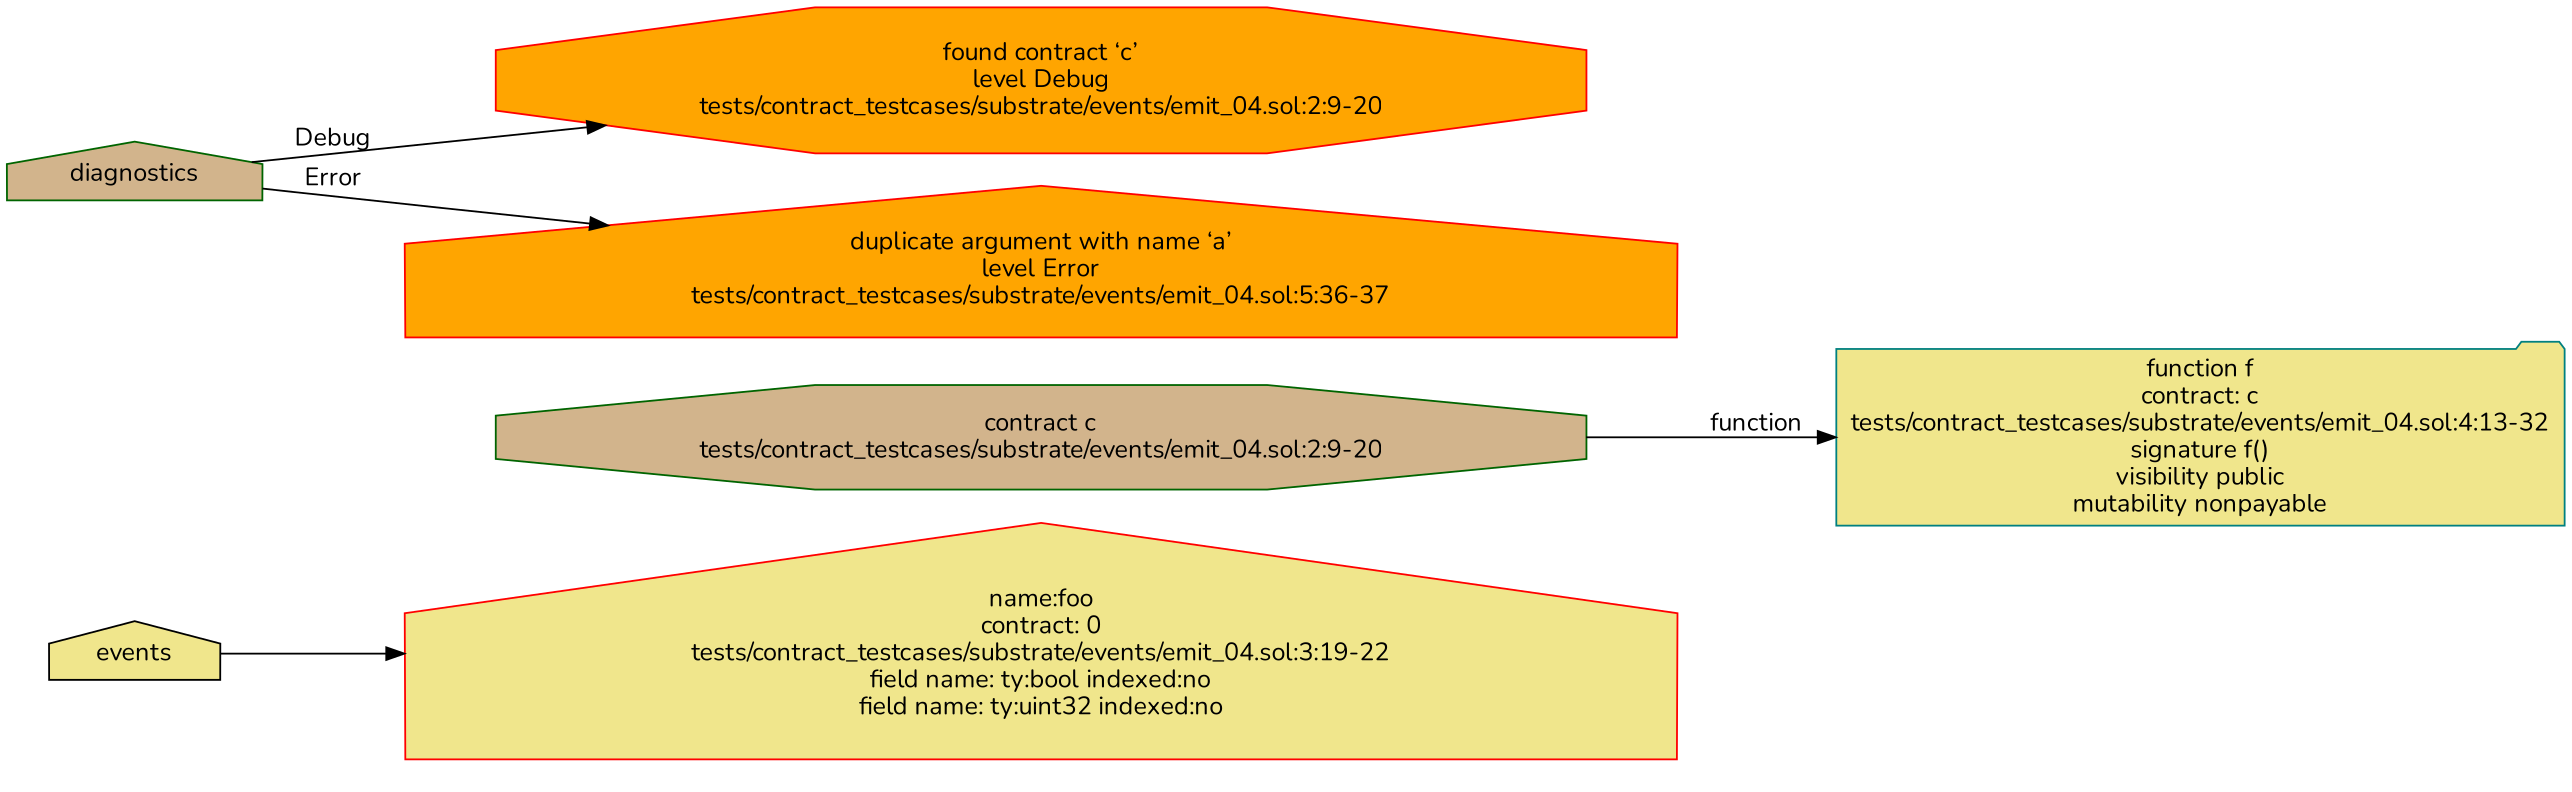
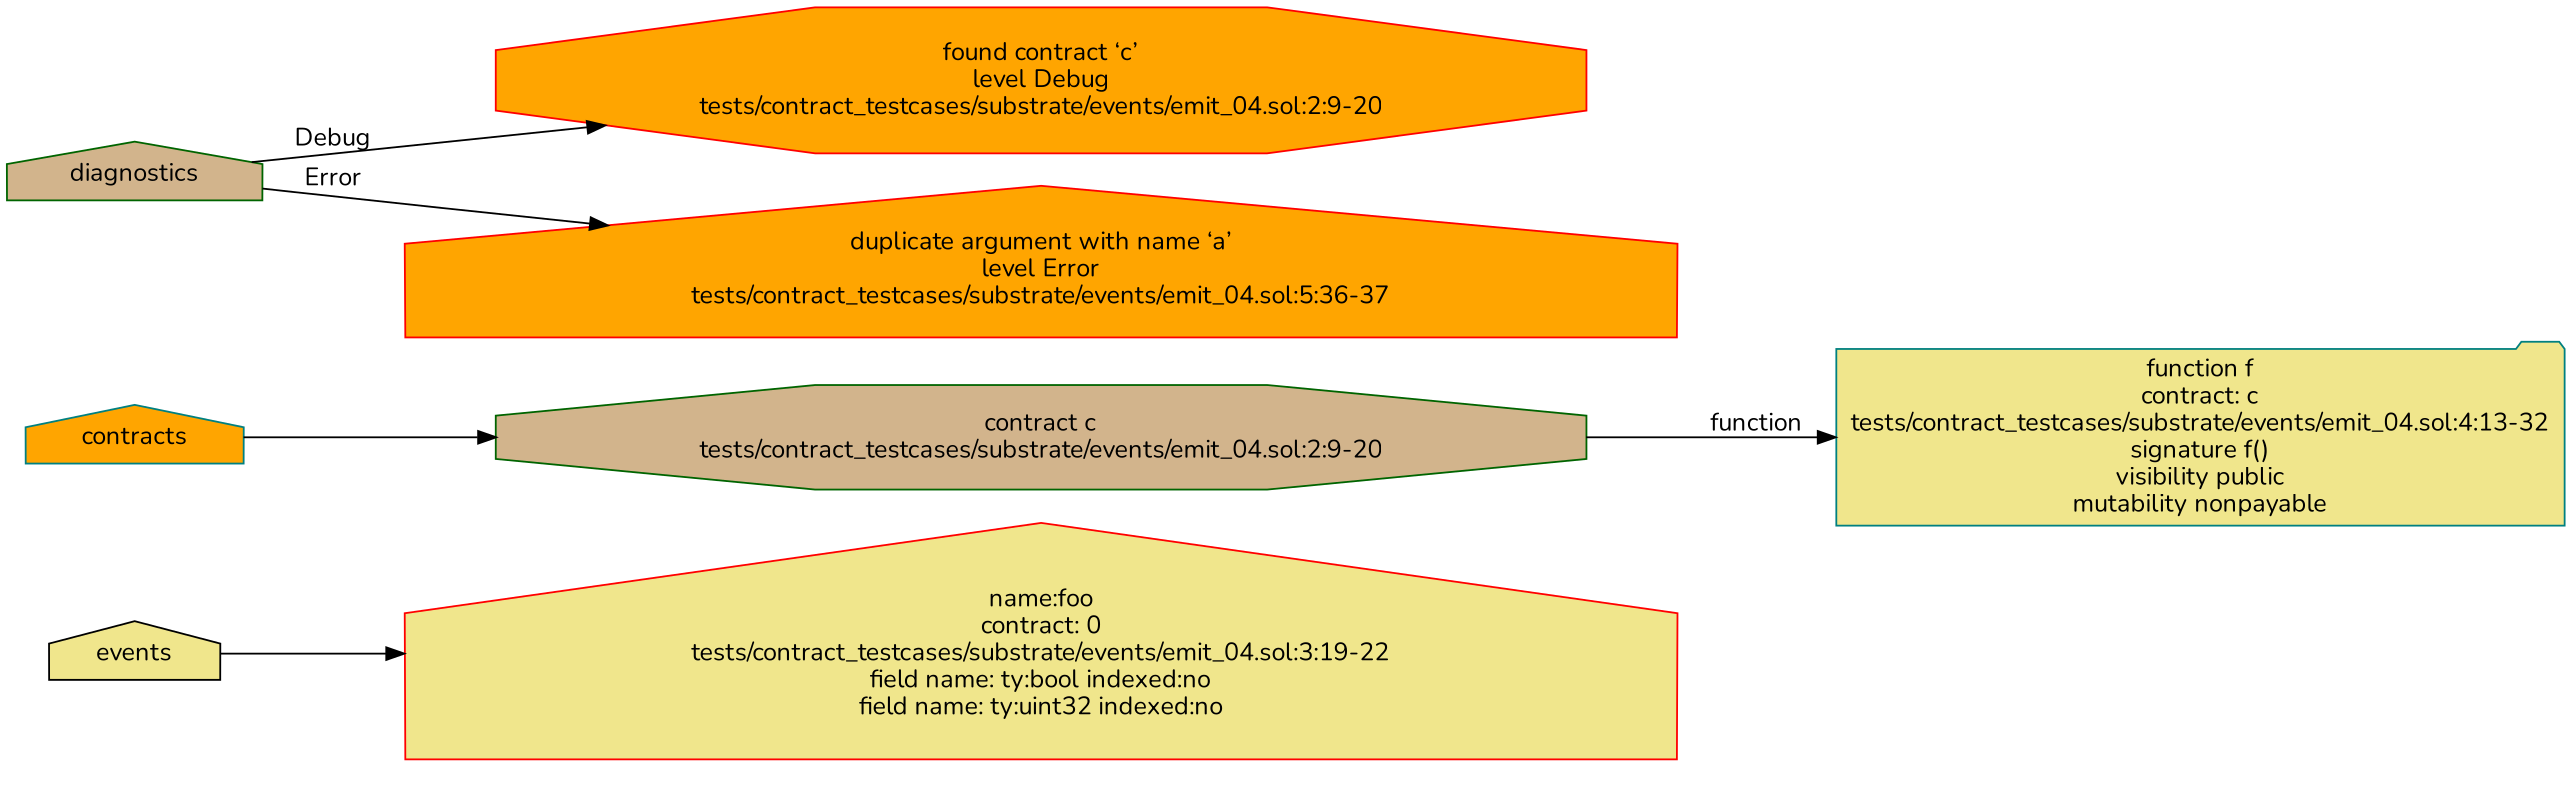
none -> (135, 437)
